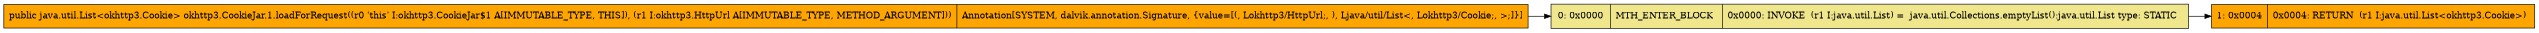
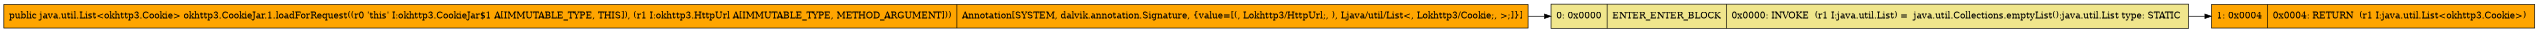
(1665, 16) -> (1667, 16)
